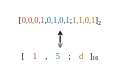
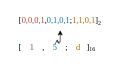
(60, 57) -> (57, 48)
